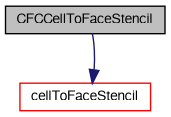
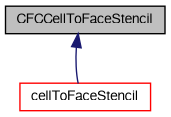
(94, 52) -> (76, 65)
